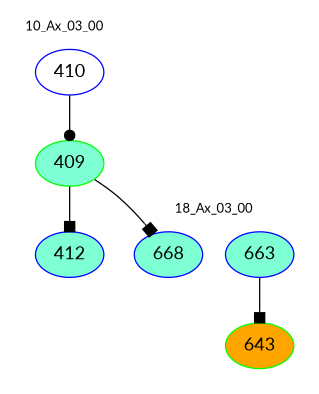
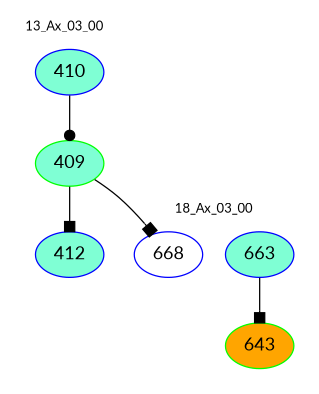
(65, 27) -> (65, 27)
(70, 72) -> (70, 72)
(168, 255) -> (168, 255)
